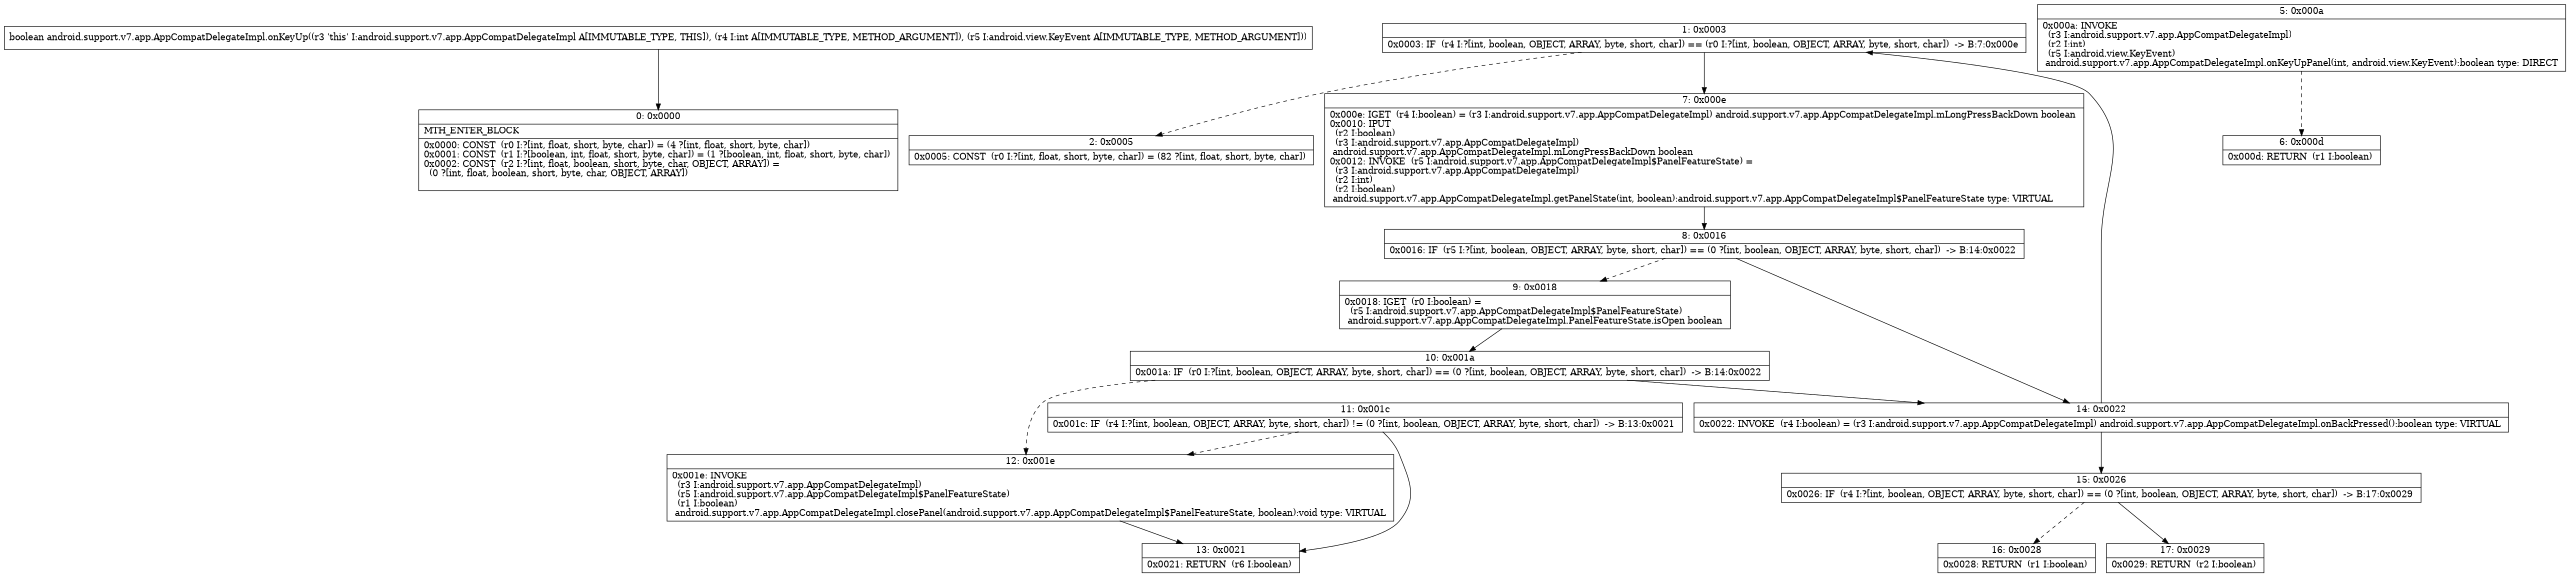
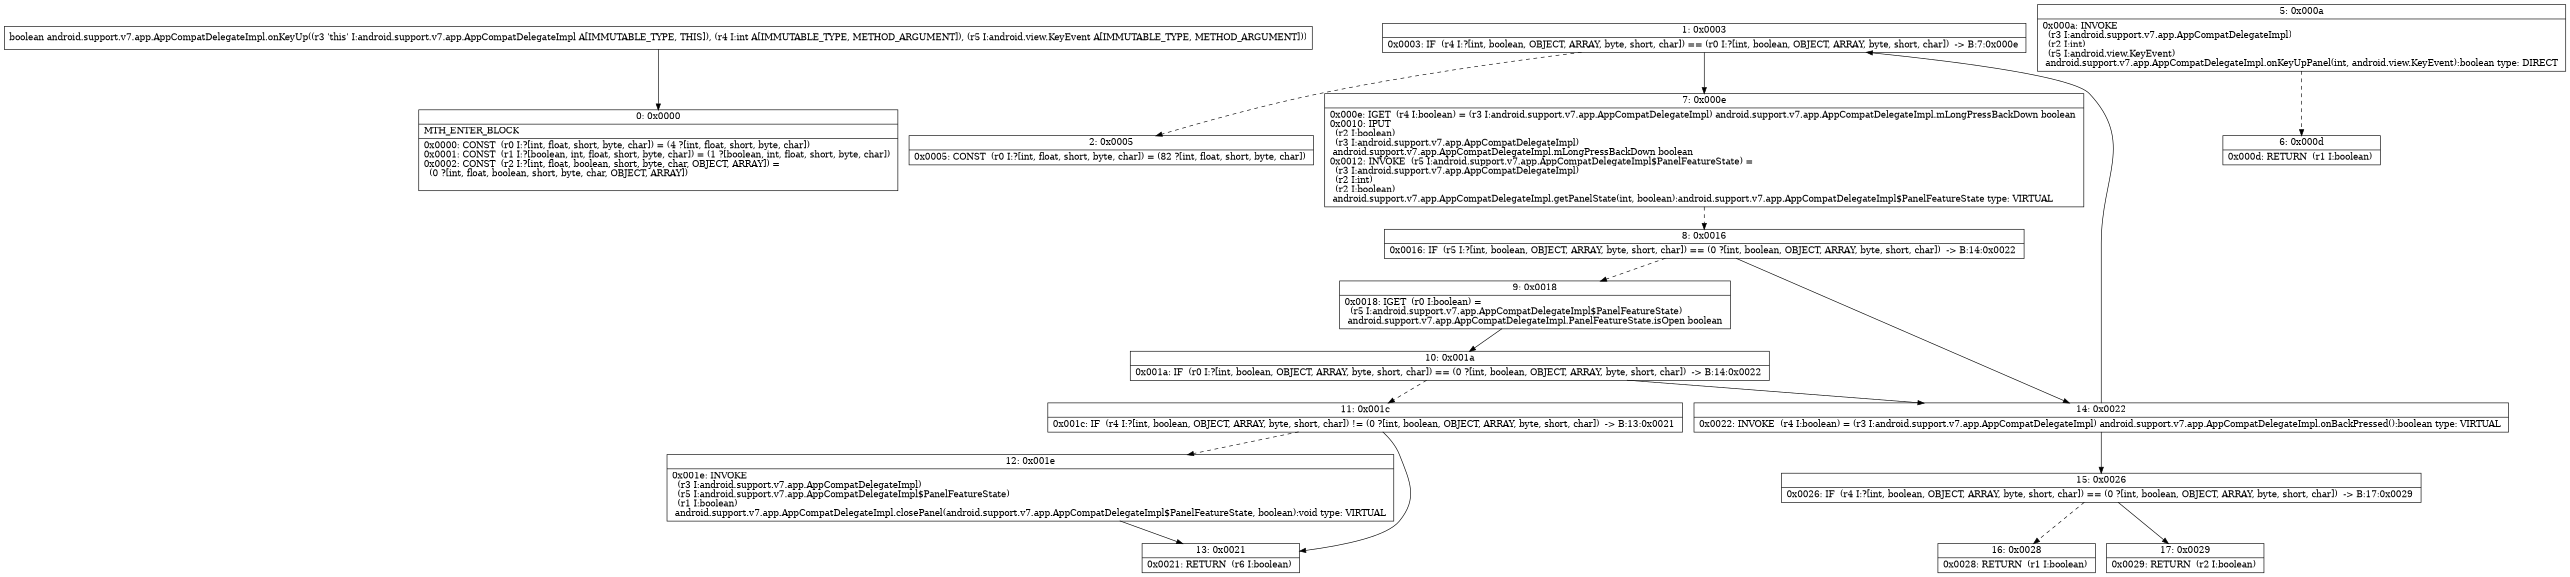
(1704, 215) -> (1704, 215)
(1073, 392) -> (1410, 390)
